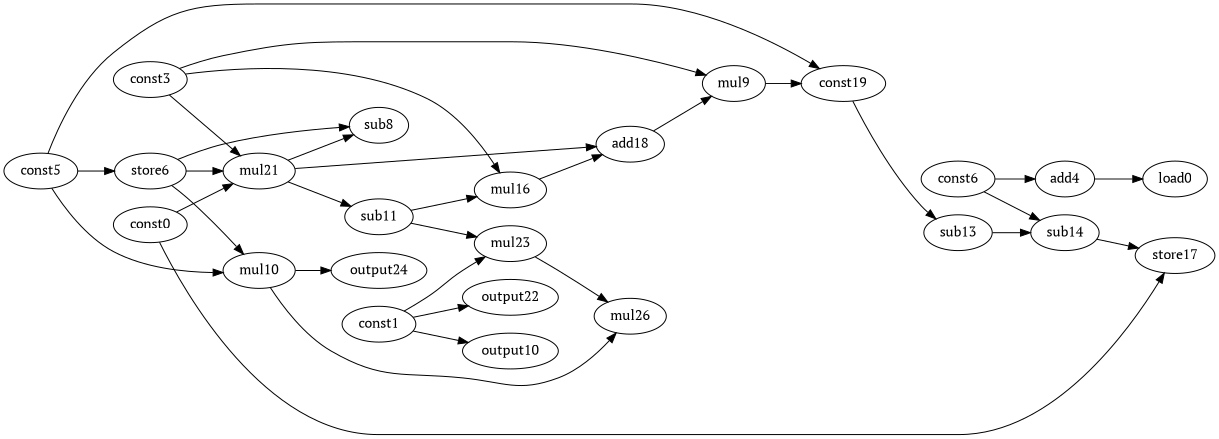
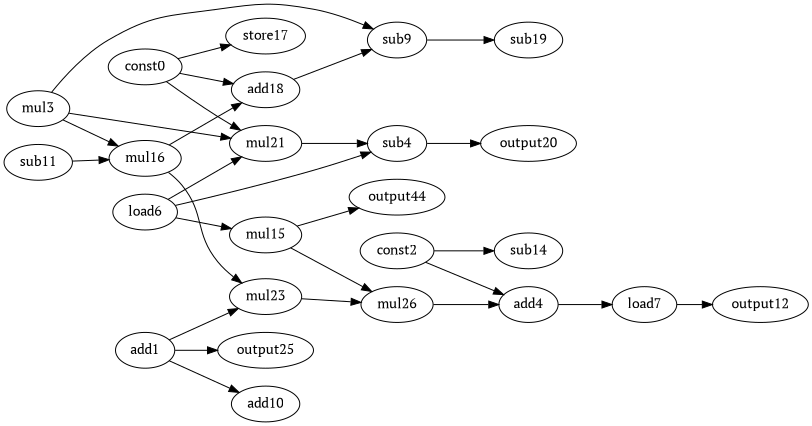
(150, 80) -> (38, 109)
(734, 84) -> (397, 40)
(843, 84) -> (529, 40)
(379, 125) -> (397, 143)
none -> (529, 143)
(441, 158) -> (202, 78)
(41, 171) -> none
(150, 171) -> (145, 212)
(958, 179) -> (397, 251)
(1175, 179) -> (644, 305)
(315, 192) -> none
(439, 229) -> (202, 231)
(958, 233) -> none
(1113, 243) -> none
(259, 270) -> (266, 235)
(379, 270) -> (397, 197)
(510, 297) -> (266, 350)
none -> (461, 305)
none -> (760, 305)
(379, 324) -> (145, 350)
(510, 351) -> (266, 404)
